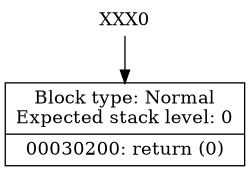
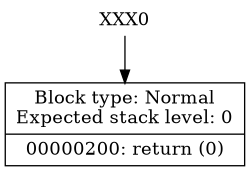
(125, 149) -> (125, 149)
